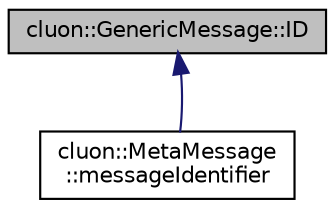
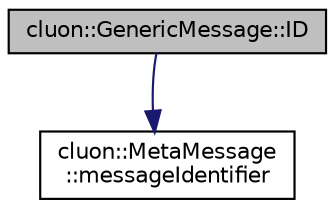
(182, 103) -> (153, 81)
